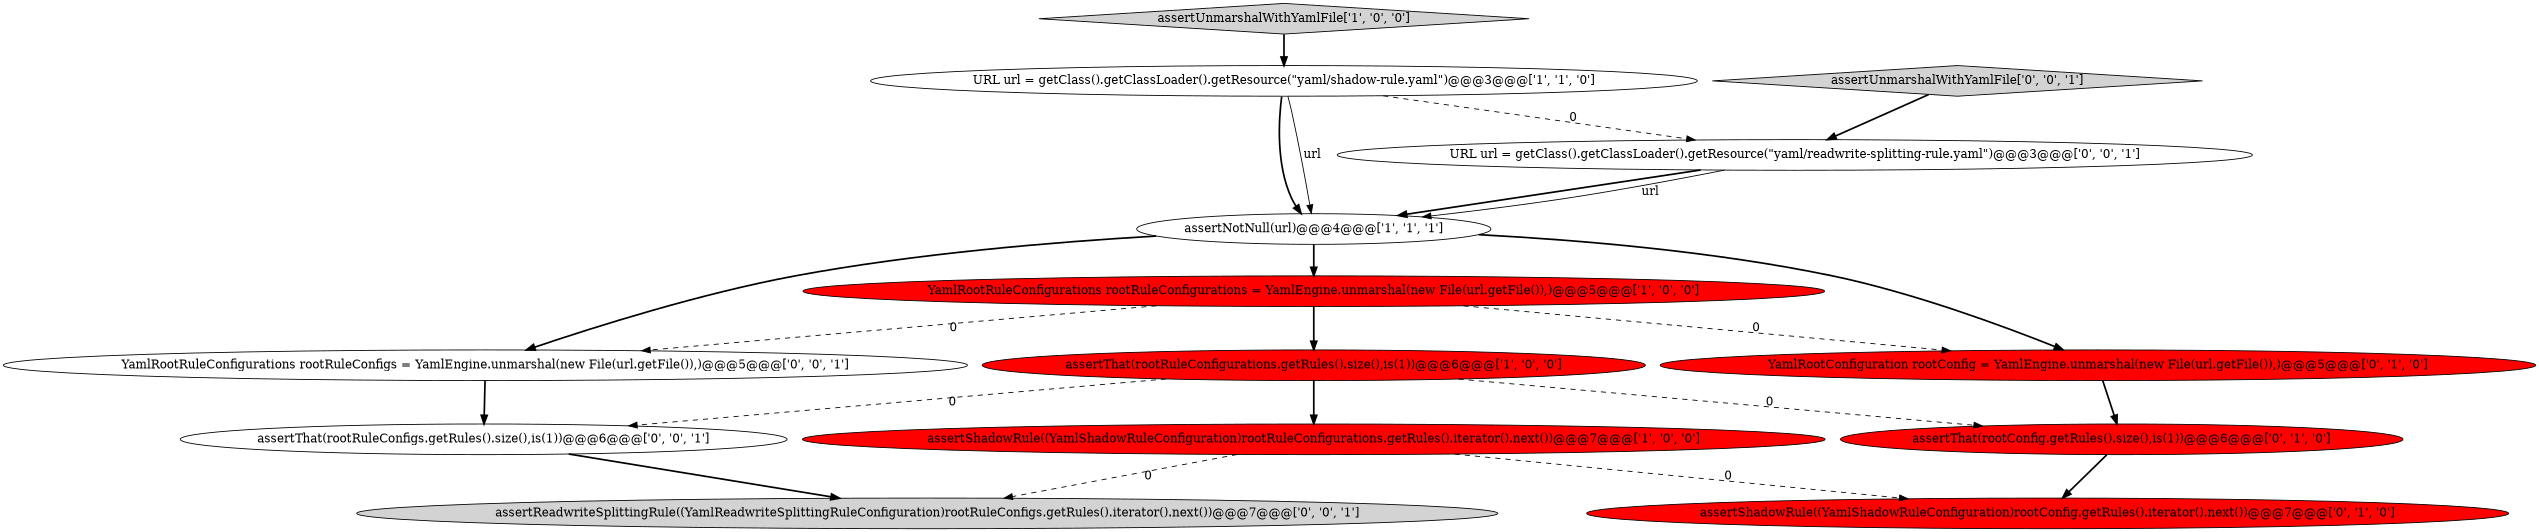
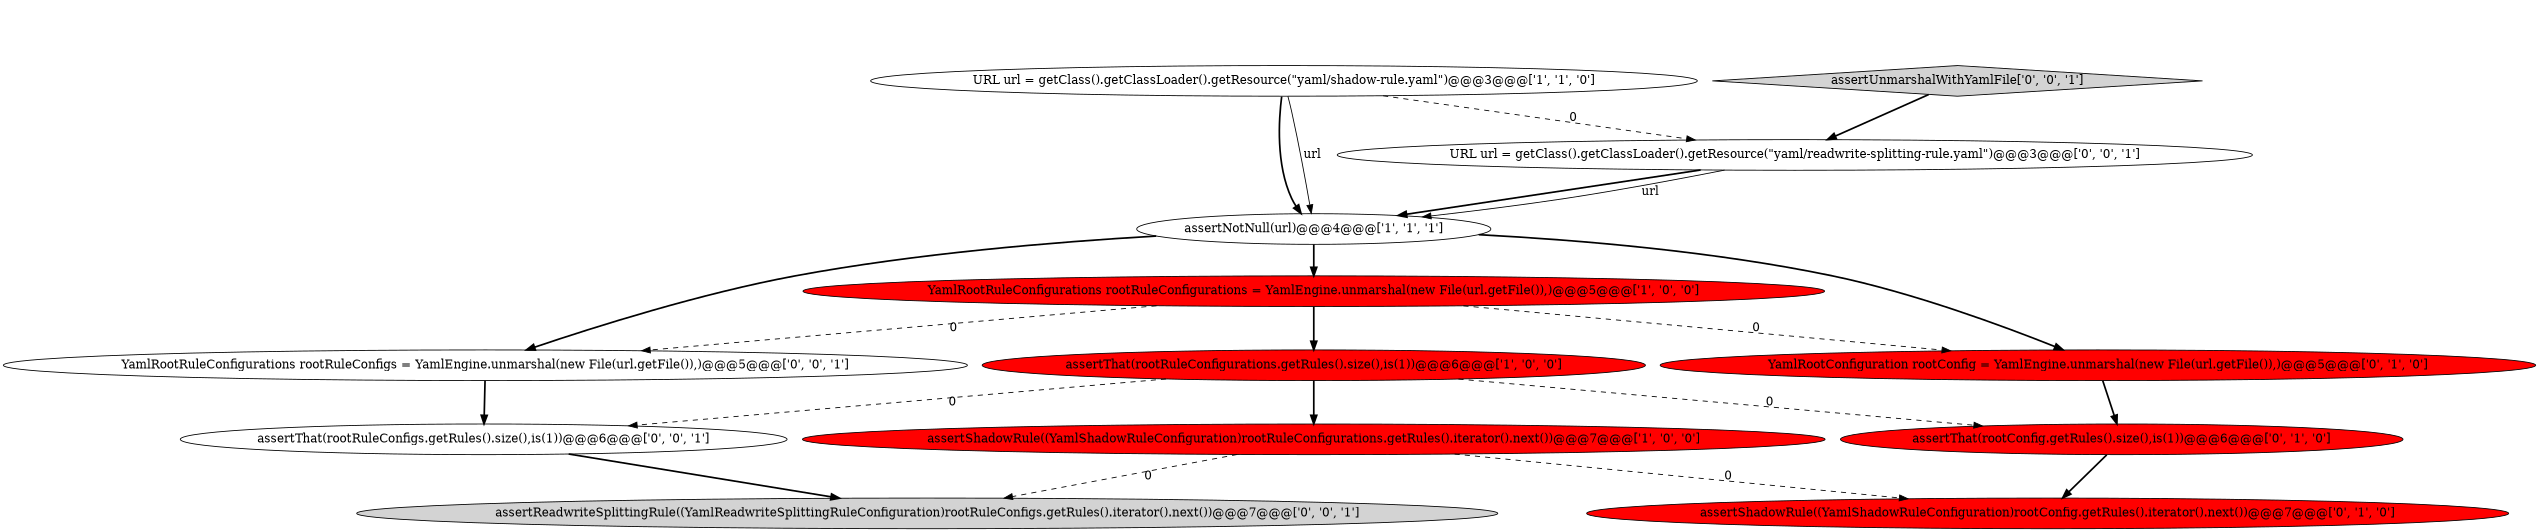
(1284, 19) -> none
